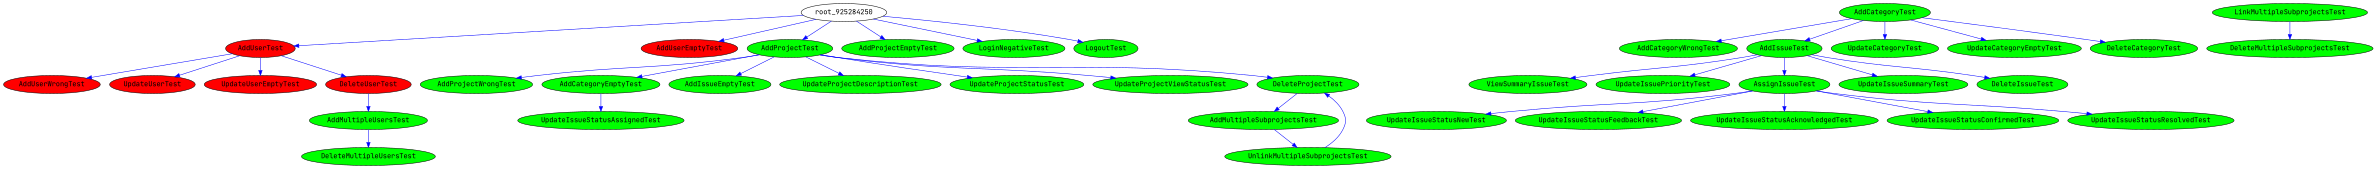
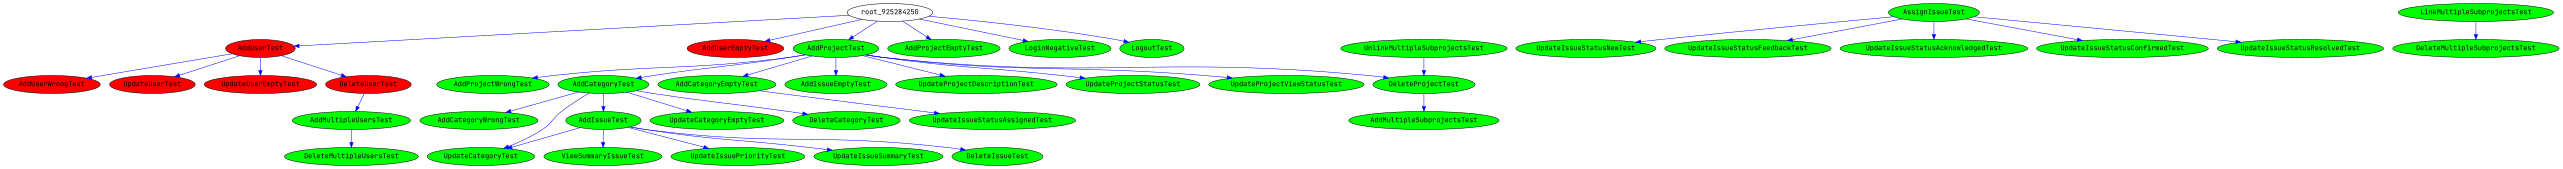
(1784, 64) -> (546, 137)
none -> (703, 69)
(1284, 137) -> none
